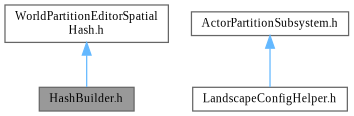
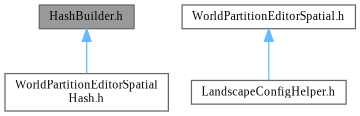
(270, 24) -> (269, 17)
(87, 71) -> (87, 58)
